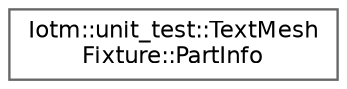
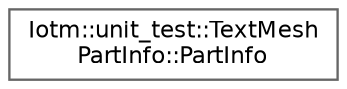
(173, 45) -> (173, 45)
